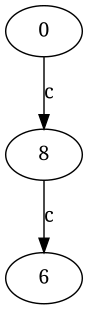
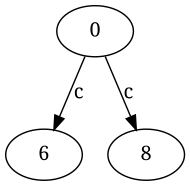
(44, 209) -> (72, 87)
